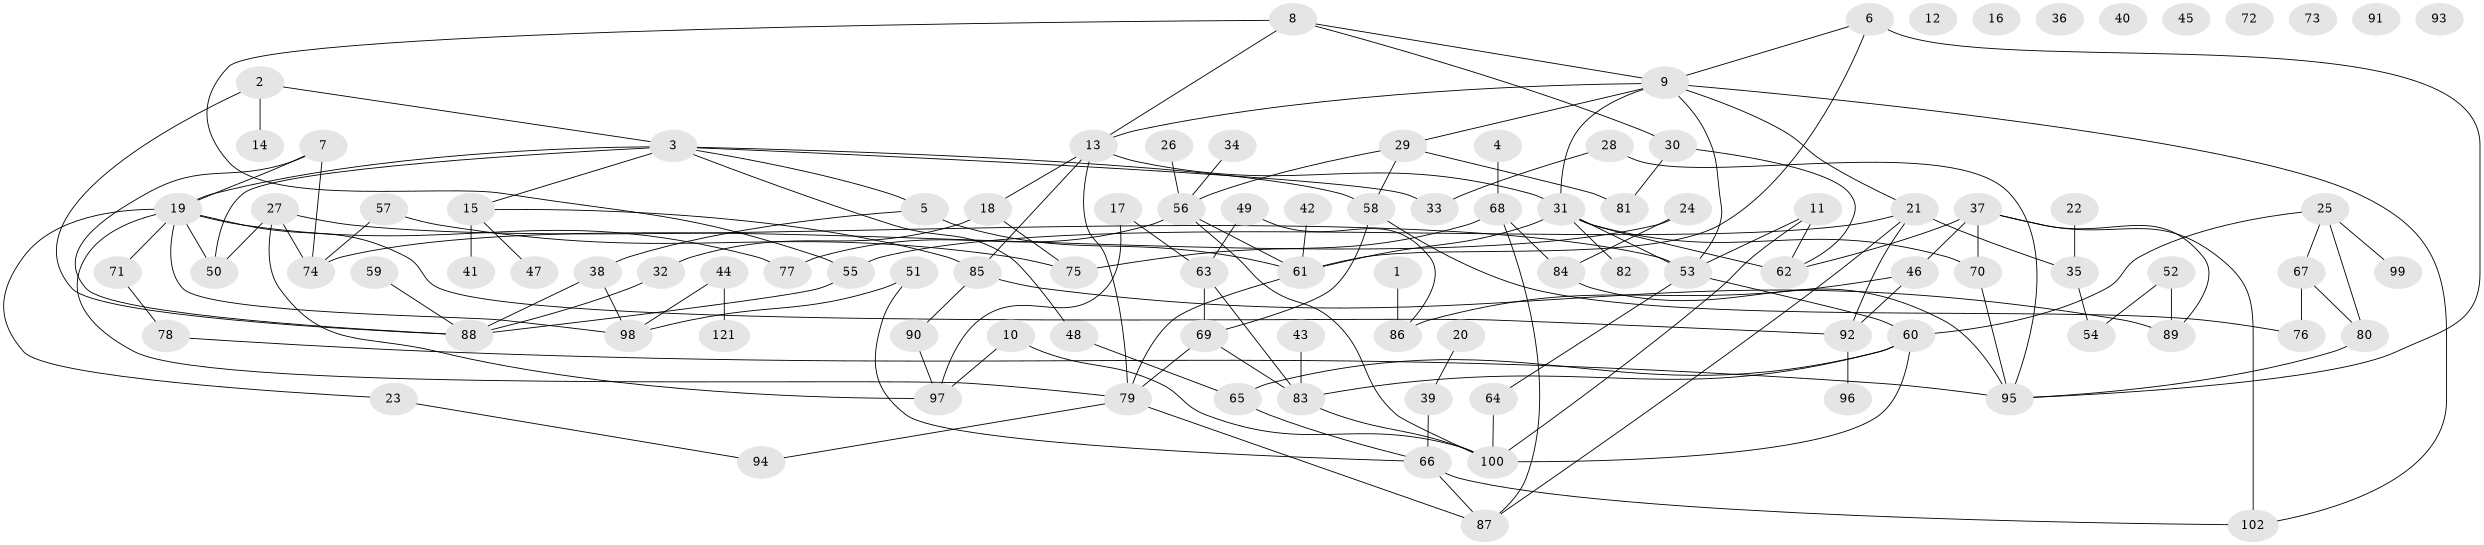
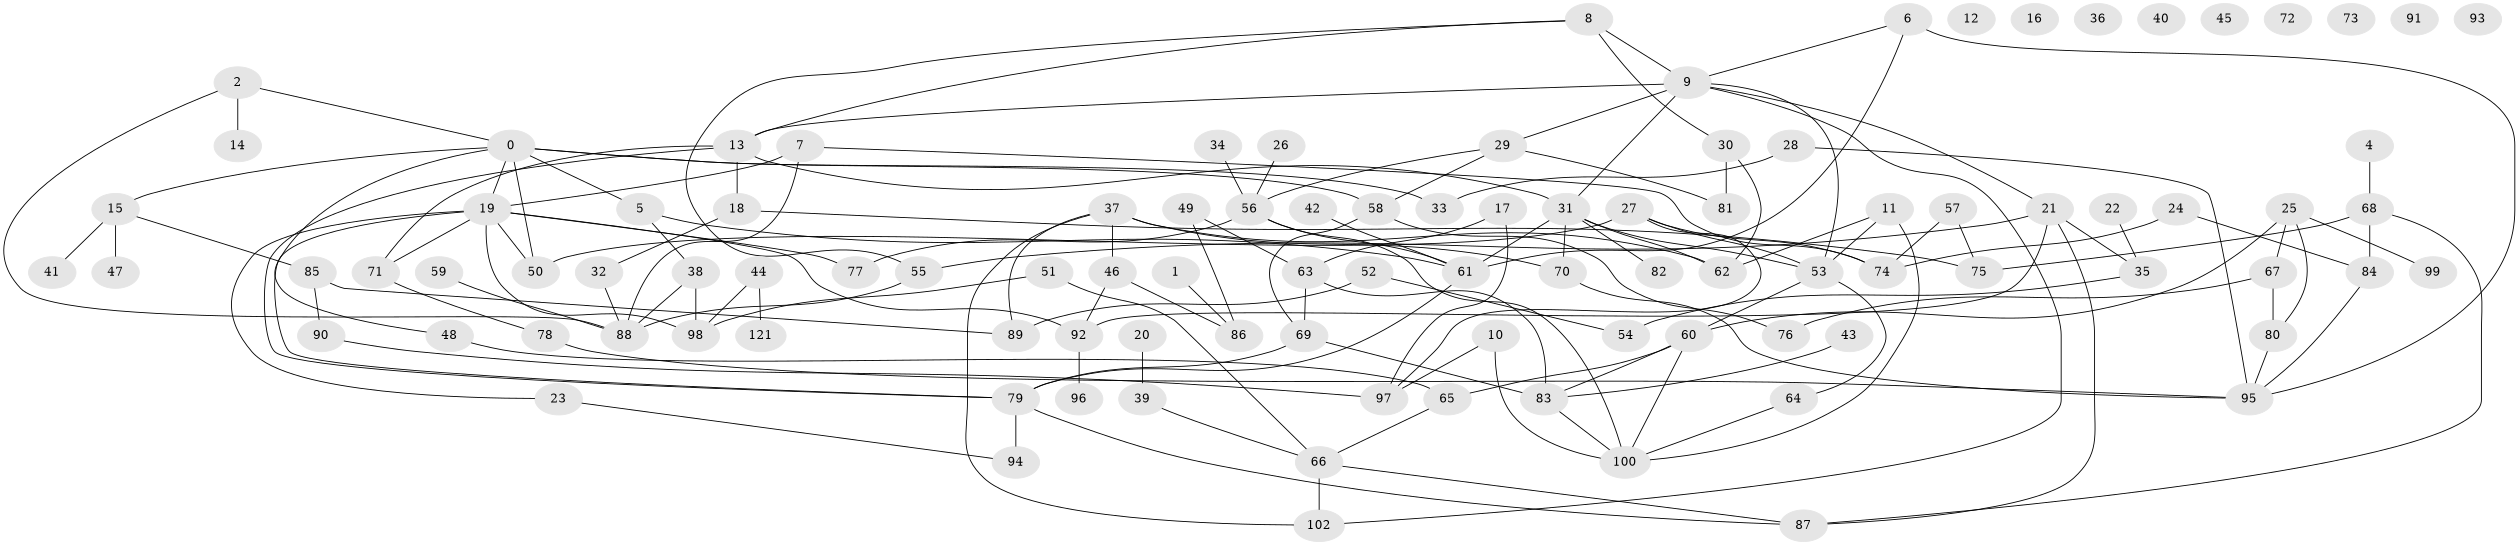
(673, 146) -> (511, 146)
(1036, 209) -> (483, 182)
